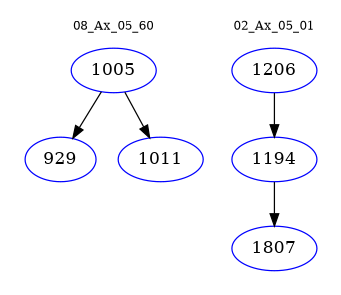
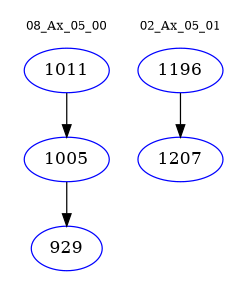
(114, 27) -> (67, 27)
(274, 70) -> none
(134, 110) -> (67, 109)
(274, 159) -> (180, 70)
(274, 248) -> (180, 159)
